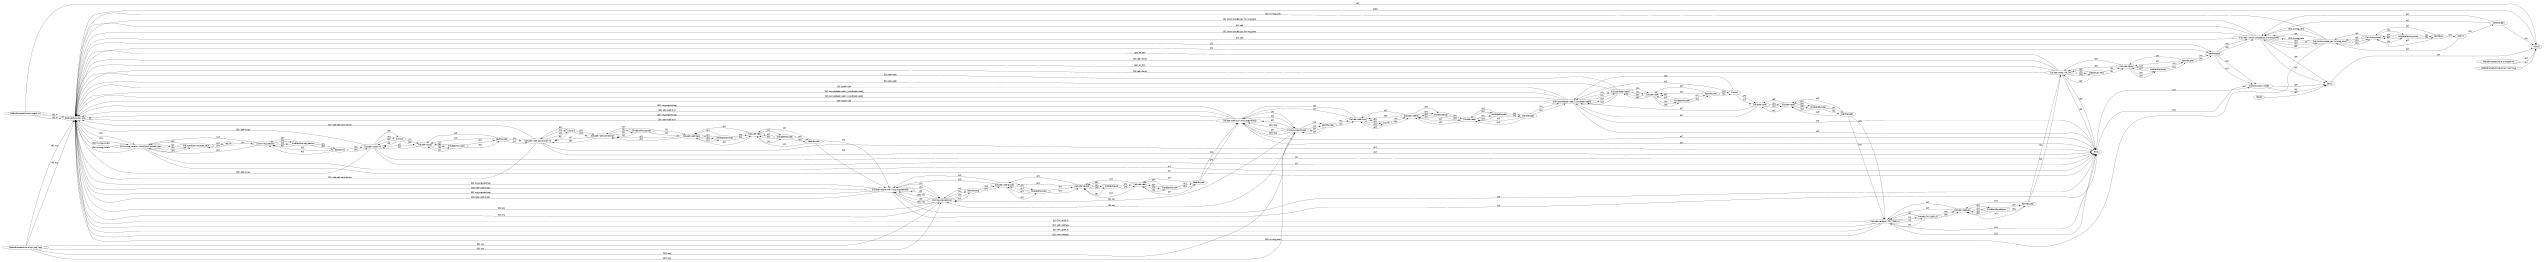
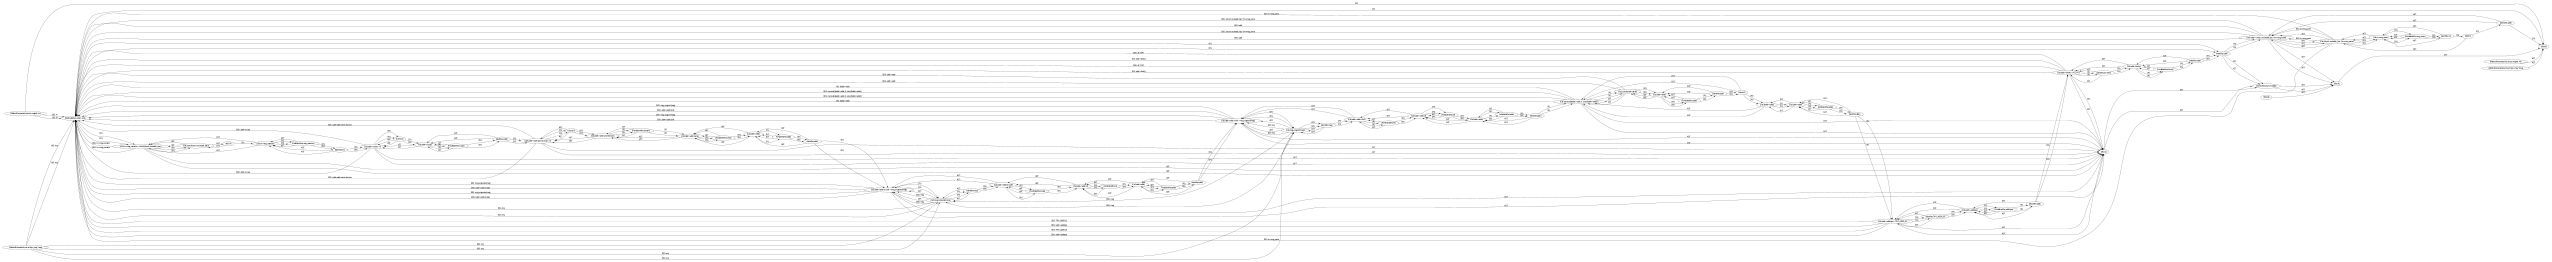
(1376, 9) -> (1374, 9)
(1386, 123) -> (1389, 123)
(642, 131) -> (641, 131)
